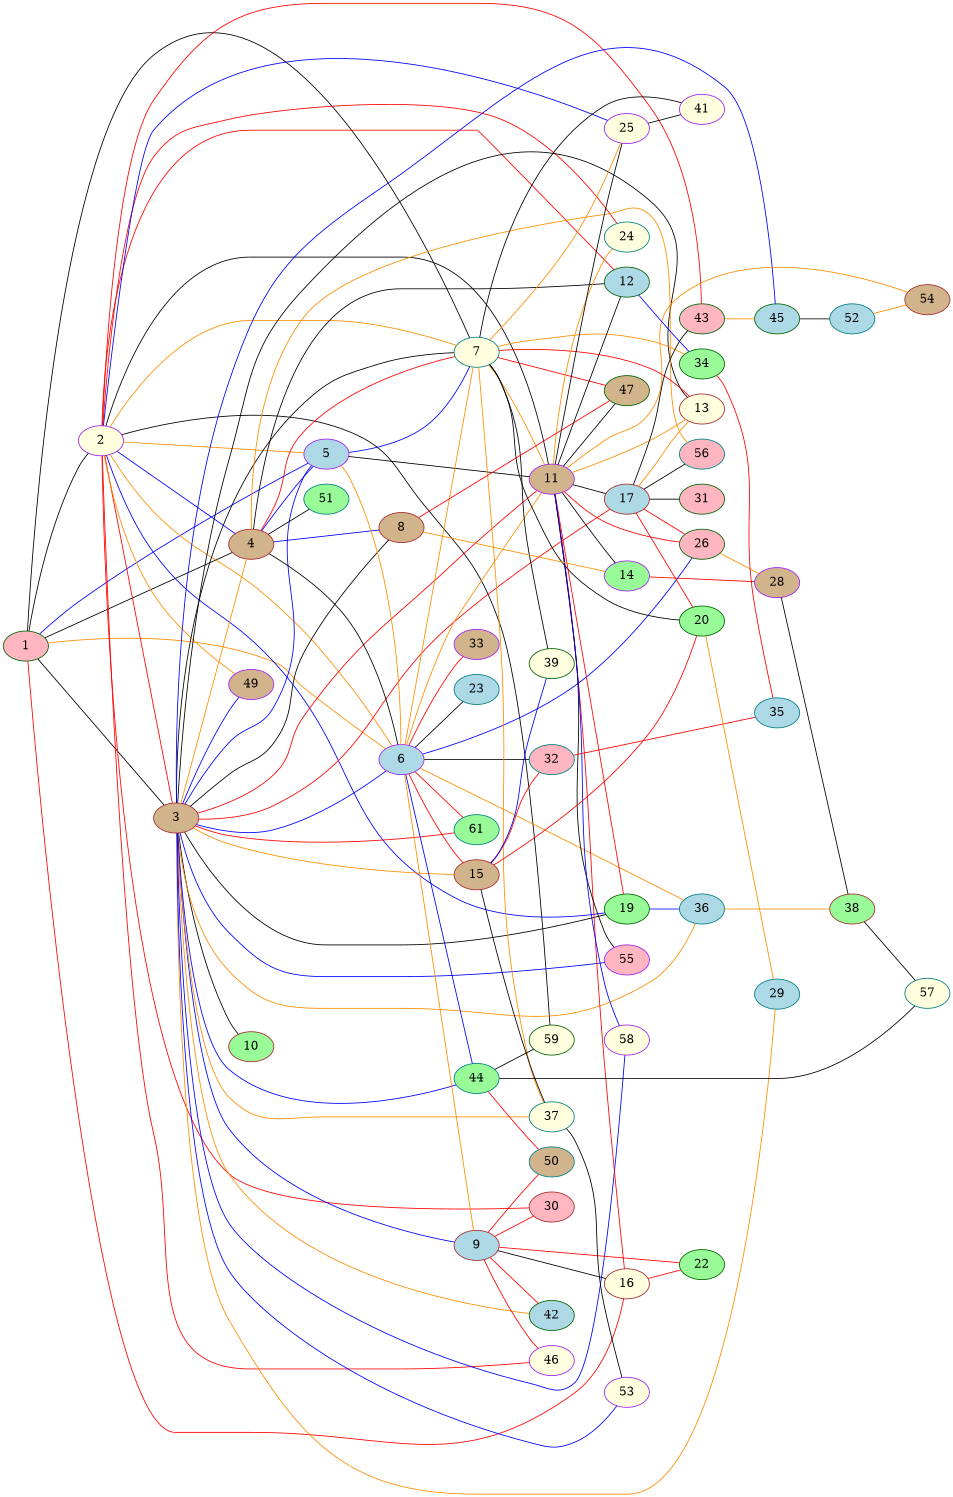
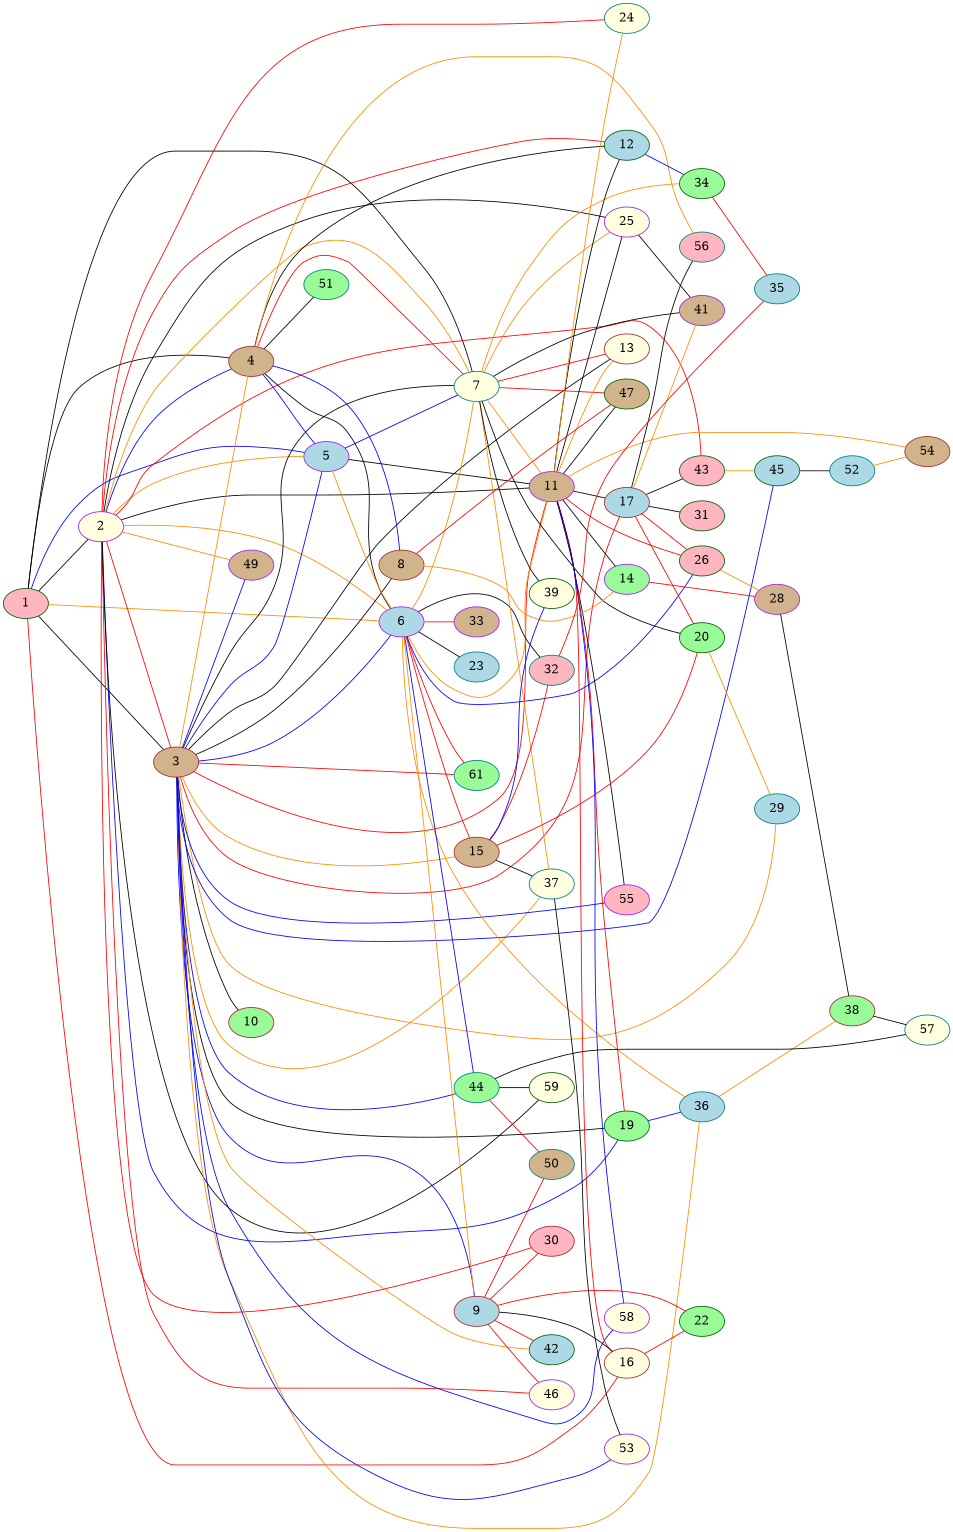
(228, 80) -> (272, 233)
(702, 109) -> (702, 311)
(663, 453) -> (661, 415)
